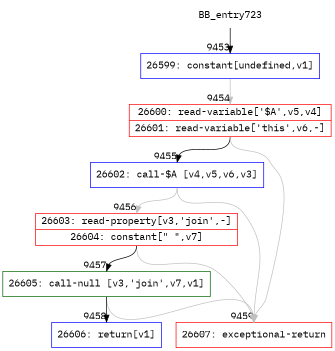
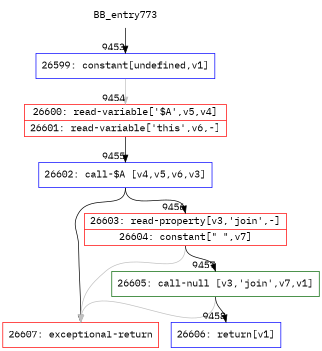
(230, 15) -> (125, 15)
(160, 200) -> (152, 201)
(283, 214) -> none
(251, 225) -> (77, 235)
